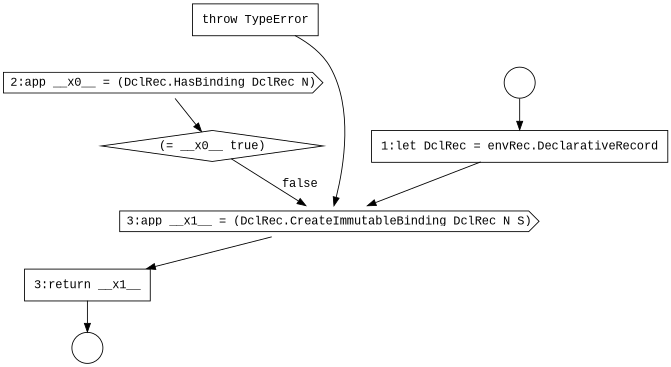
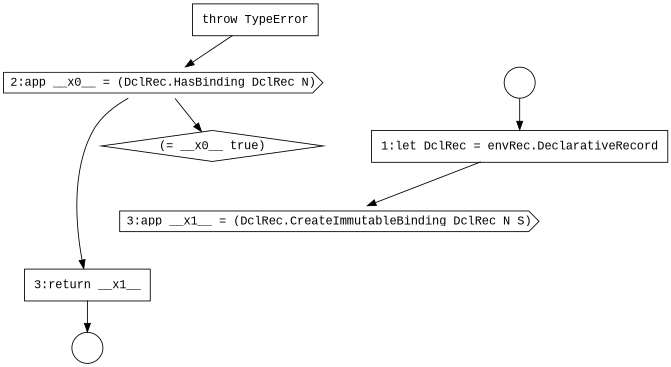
(343, 107) -> (213, 49)
(265, 180) -> none
(213, 252) -> (80, 170)
